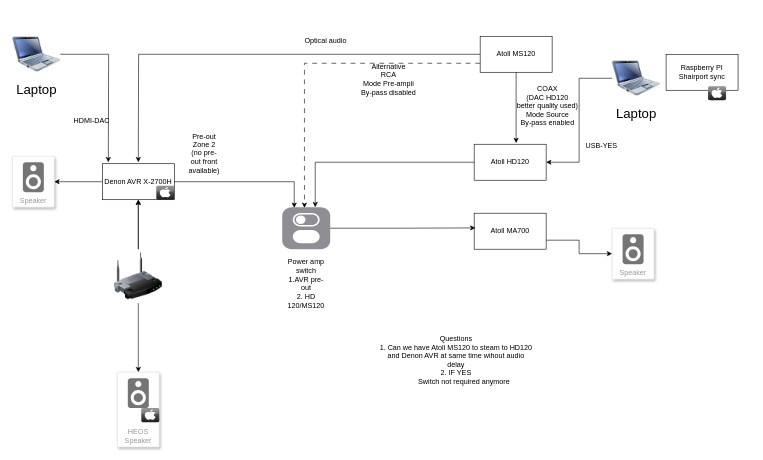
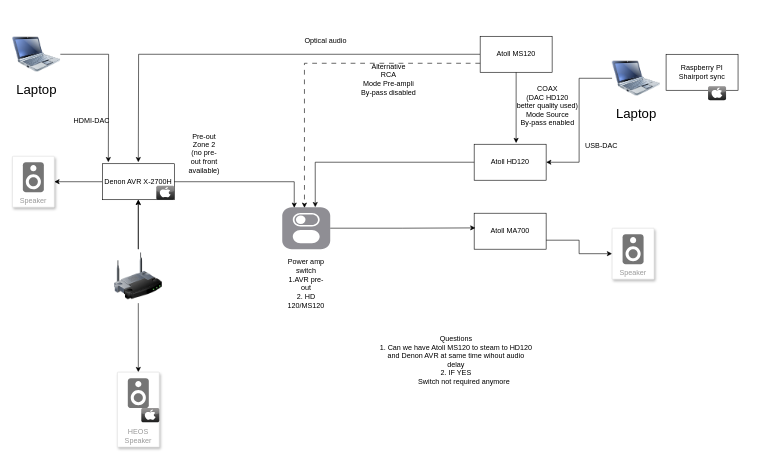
(602, 146) -> (602, 146)
